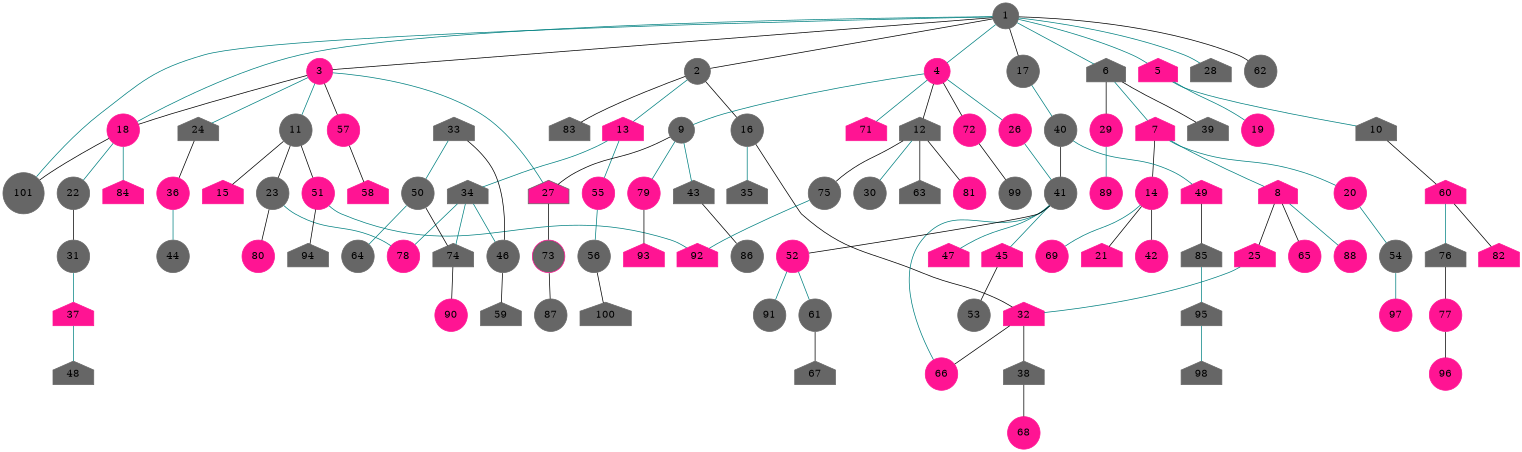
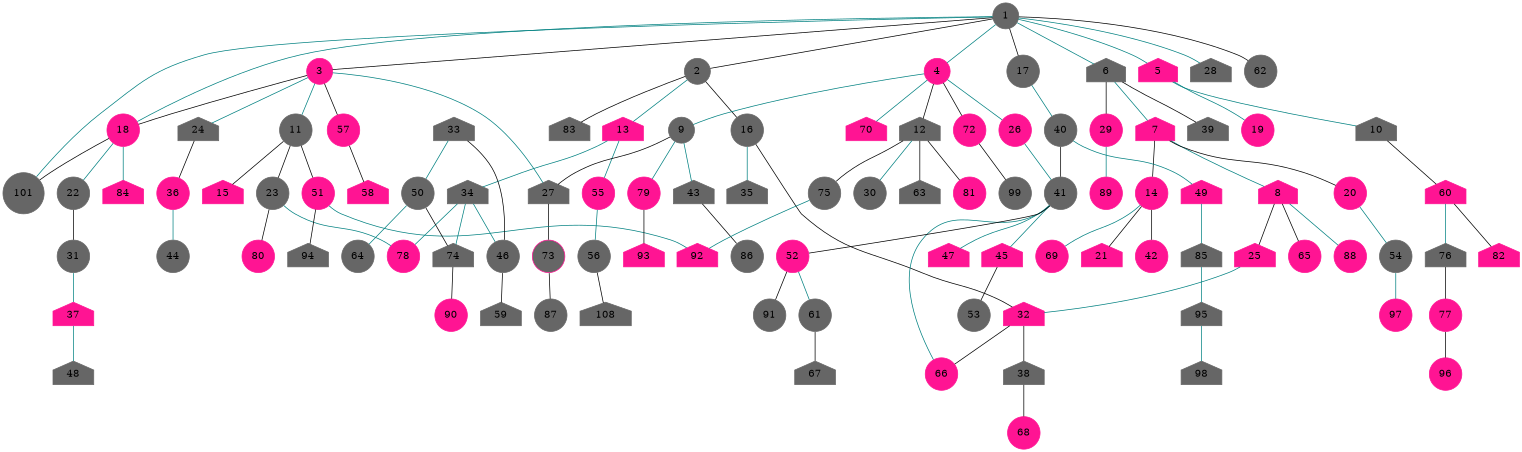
(866, 130) -> (866, 130)
(1253, 162) -> (1253, 162)
(549, 193) -> (549, 193)
(1201, 224) -> (1201, 224)
(781, 286) -> (781, 286)
(606, 315) -> (606, 315)
